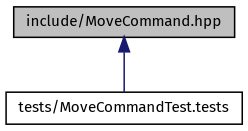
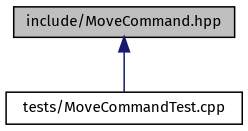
(124, 108) -> (124, 108)
